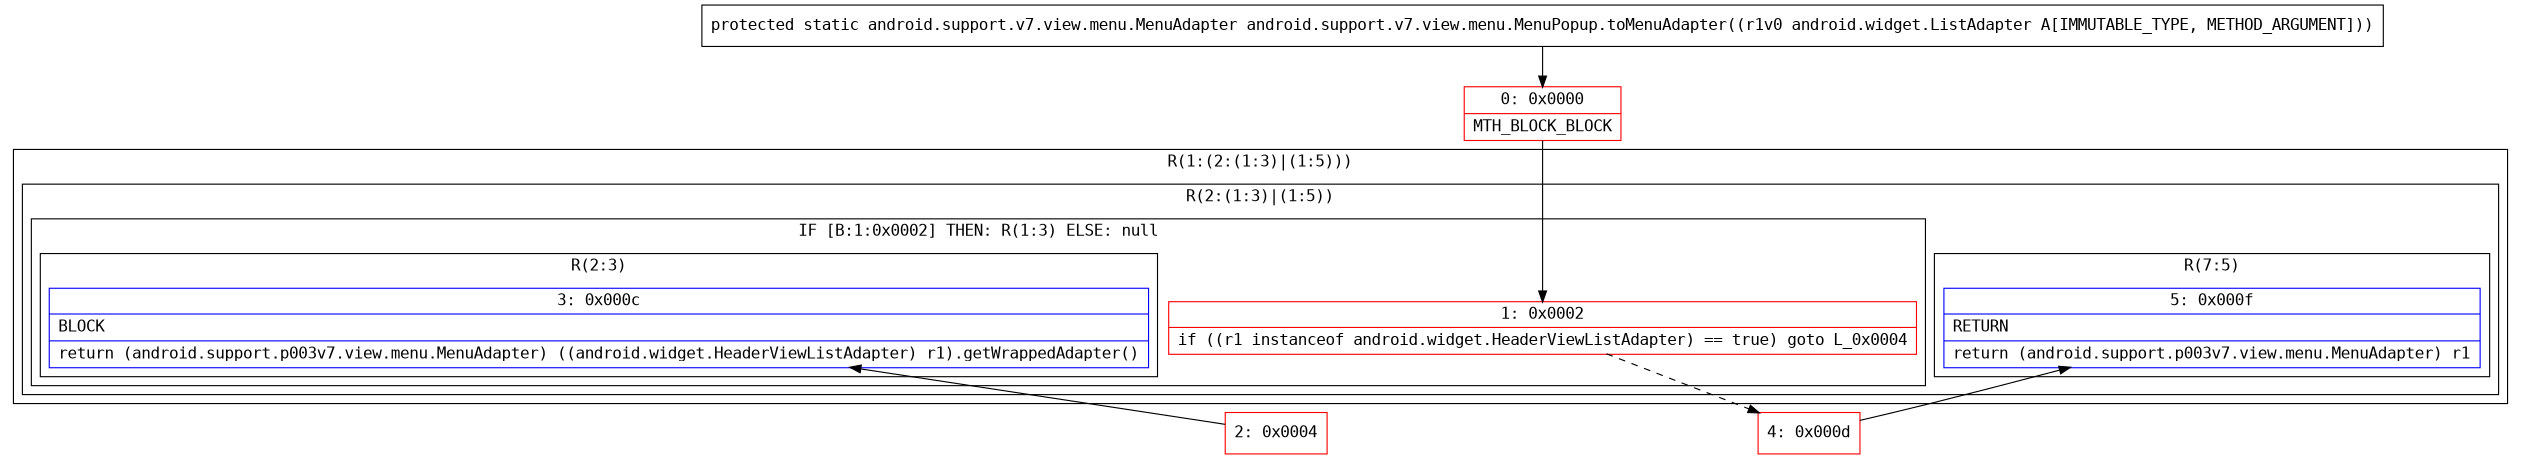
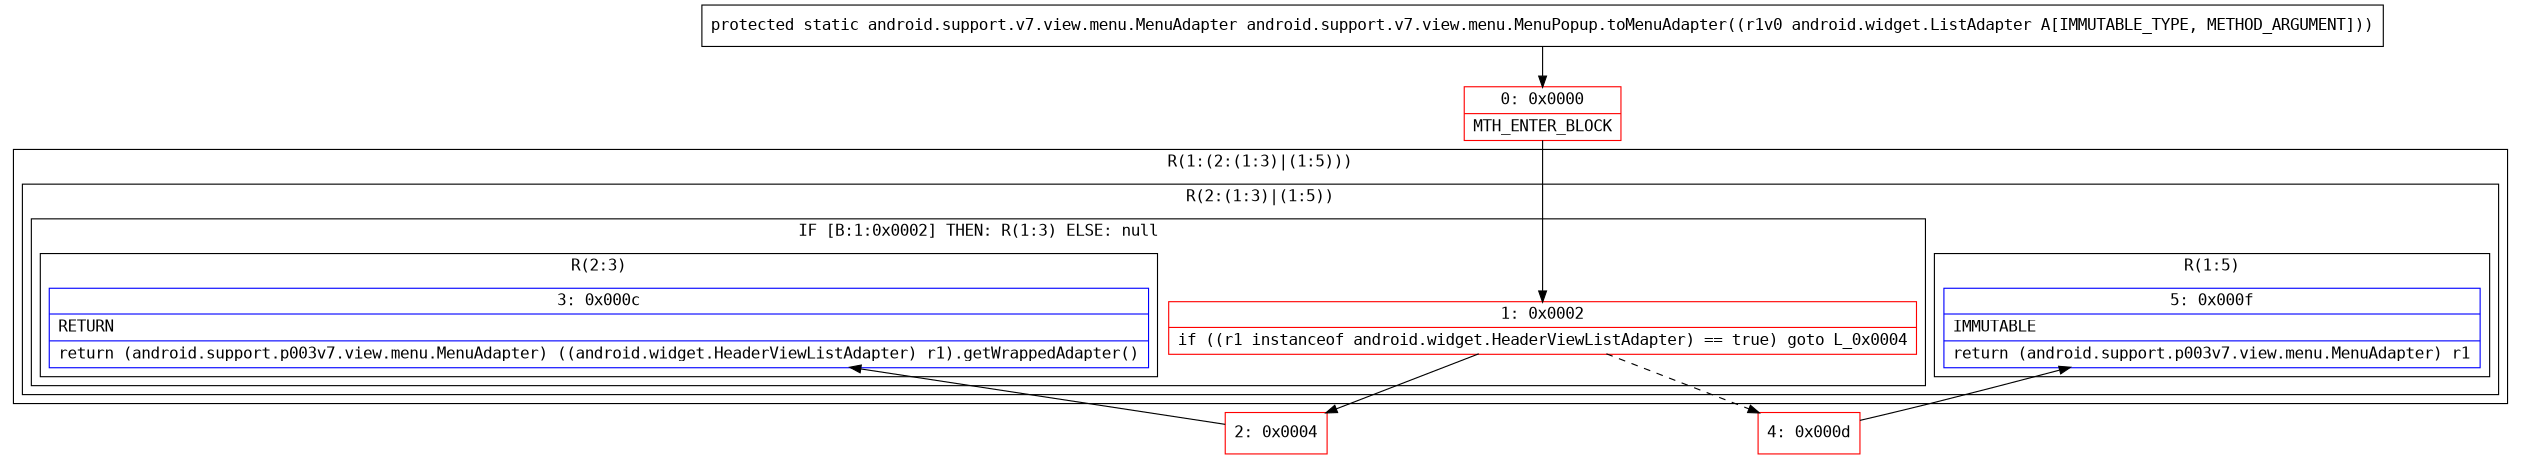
(1543, 126) -> (1543, 126)
(2212, 266) -> (2212, 266)
(82, 327) -> (86, 327)
(1981, 327) -> (1995, 327)
none -> (1415, 379)
